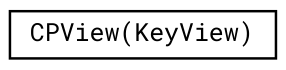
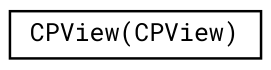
(143, 35) -> (135, 35)
